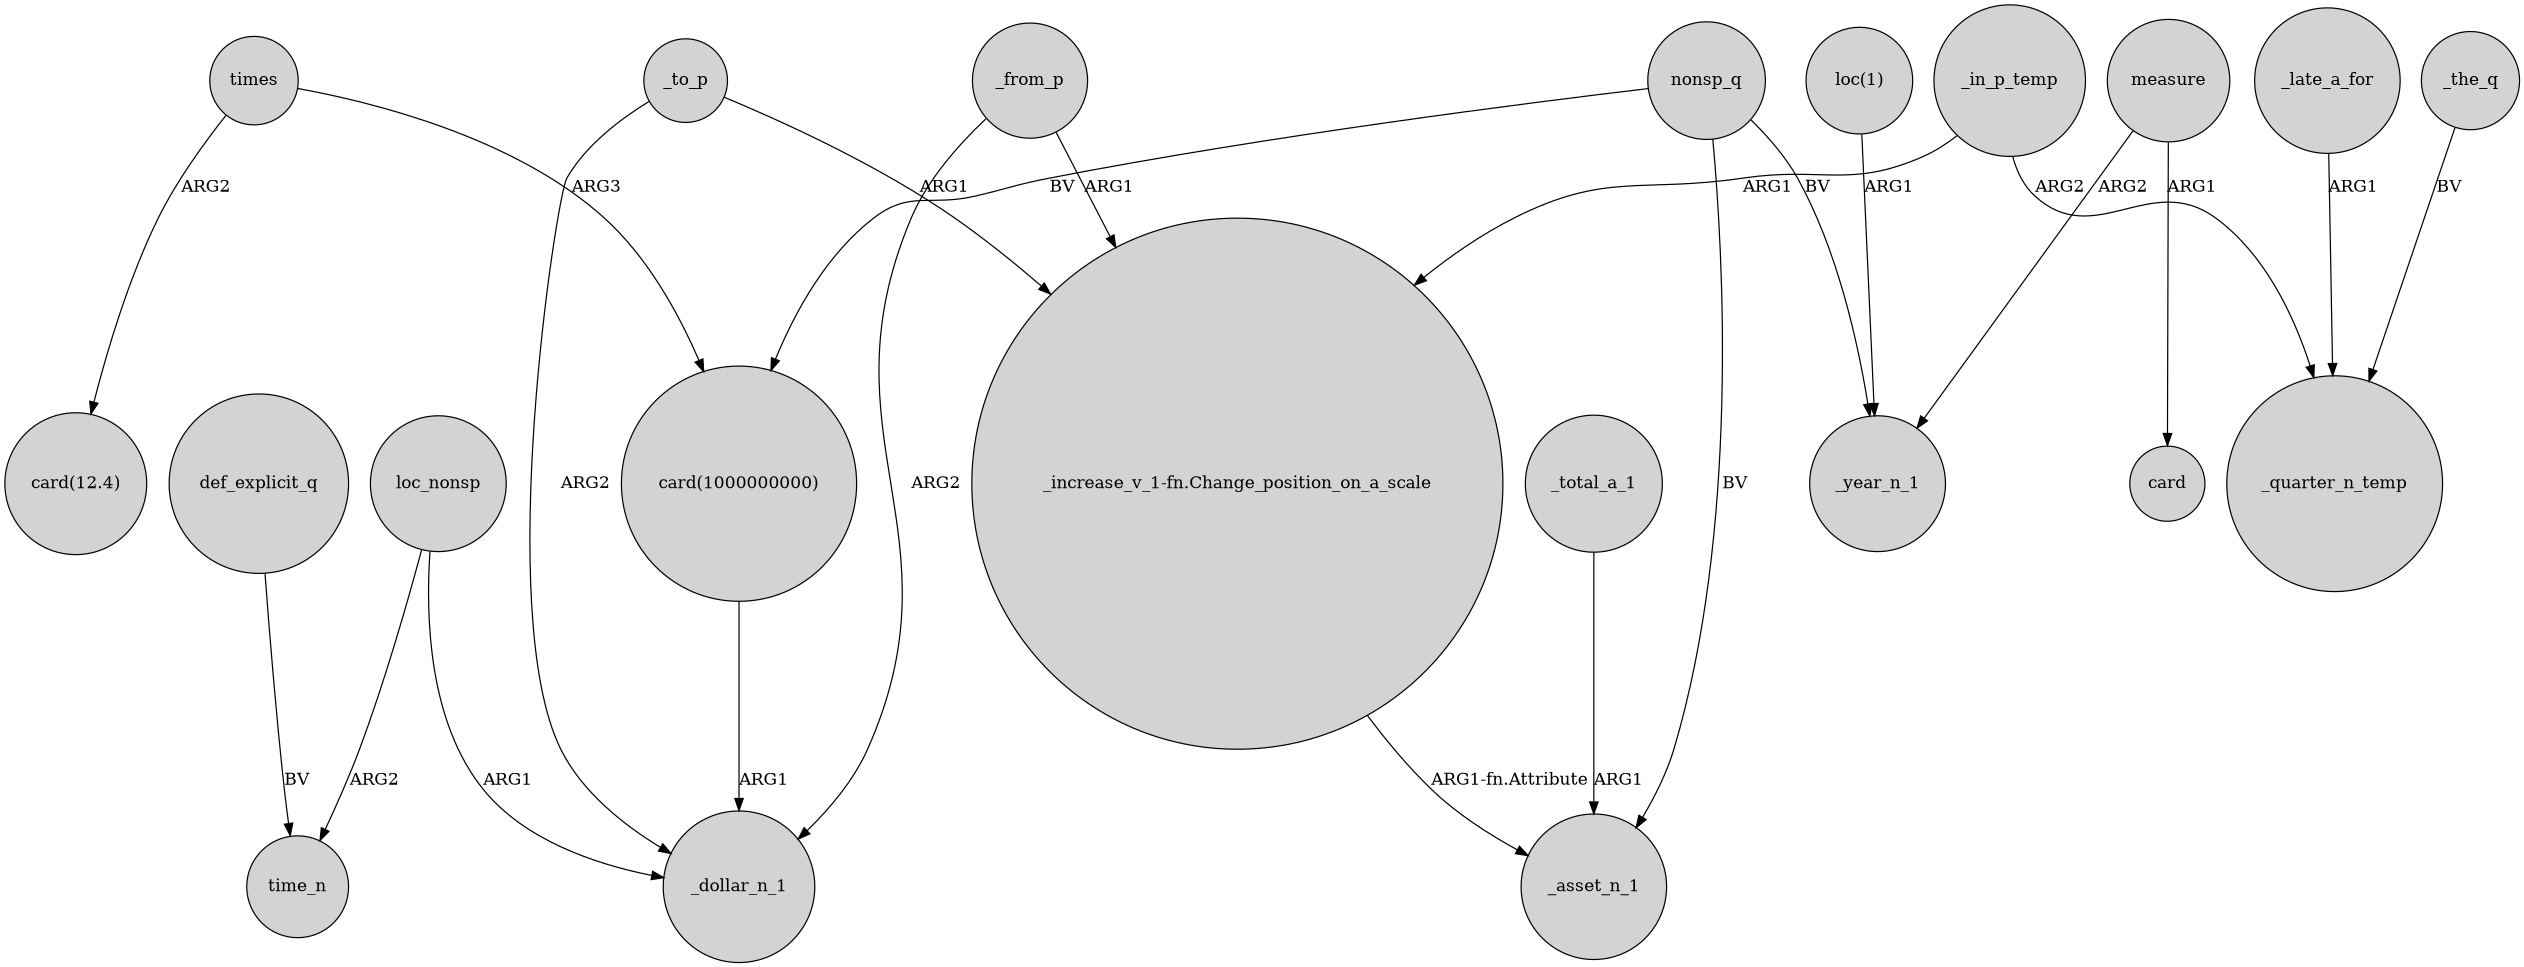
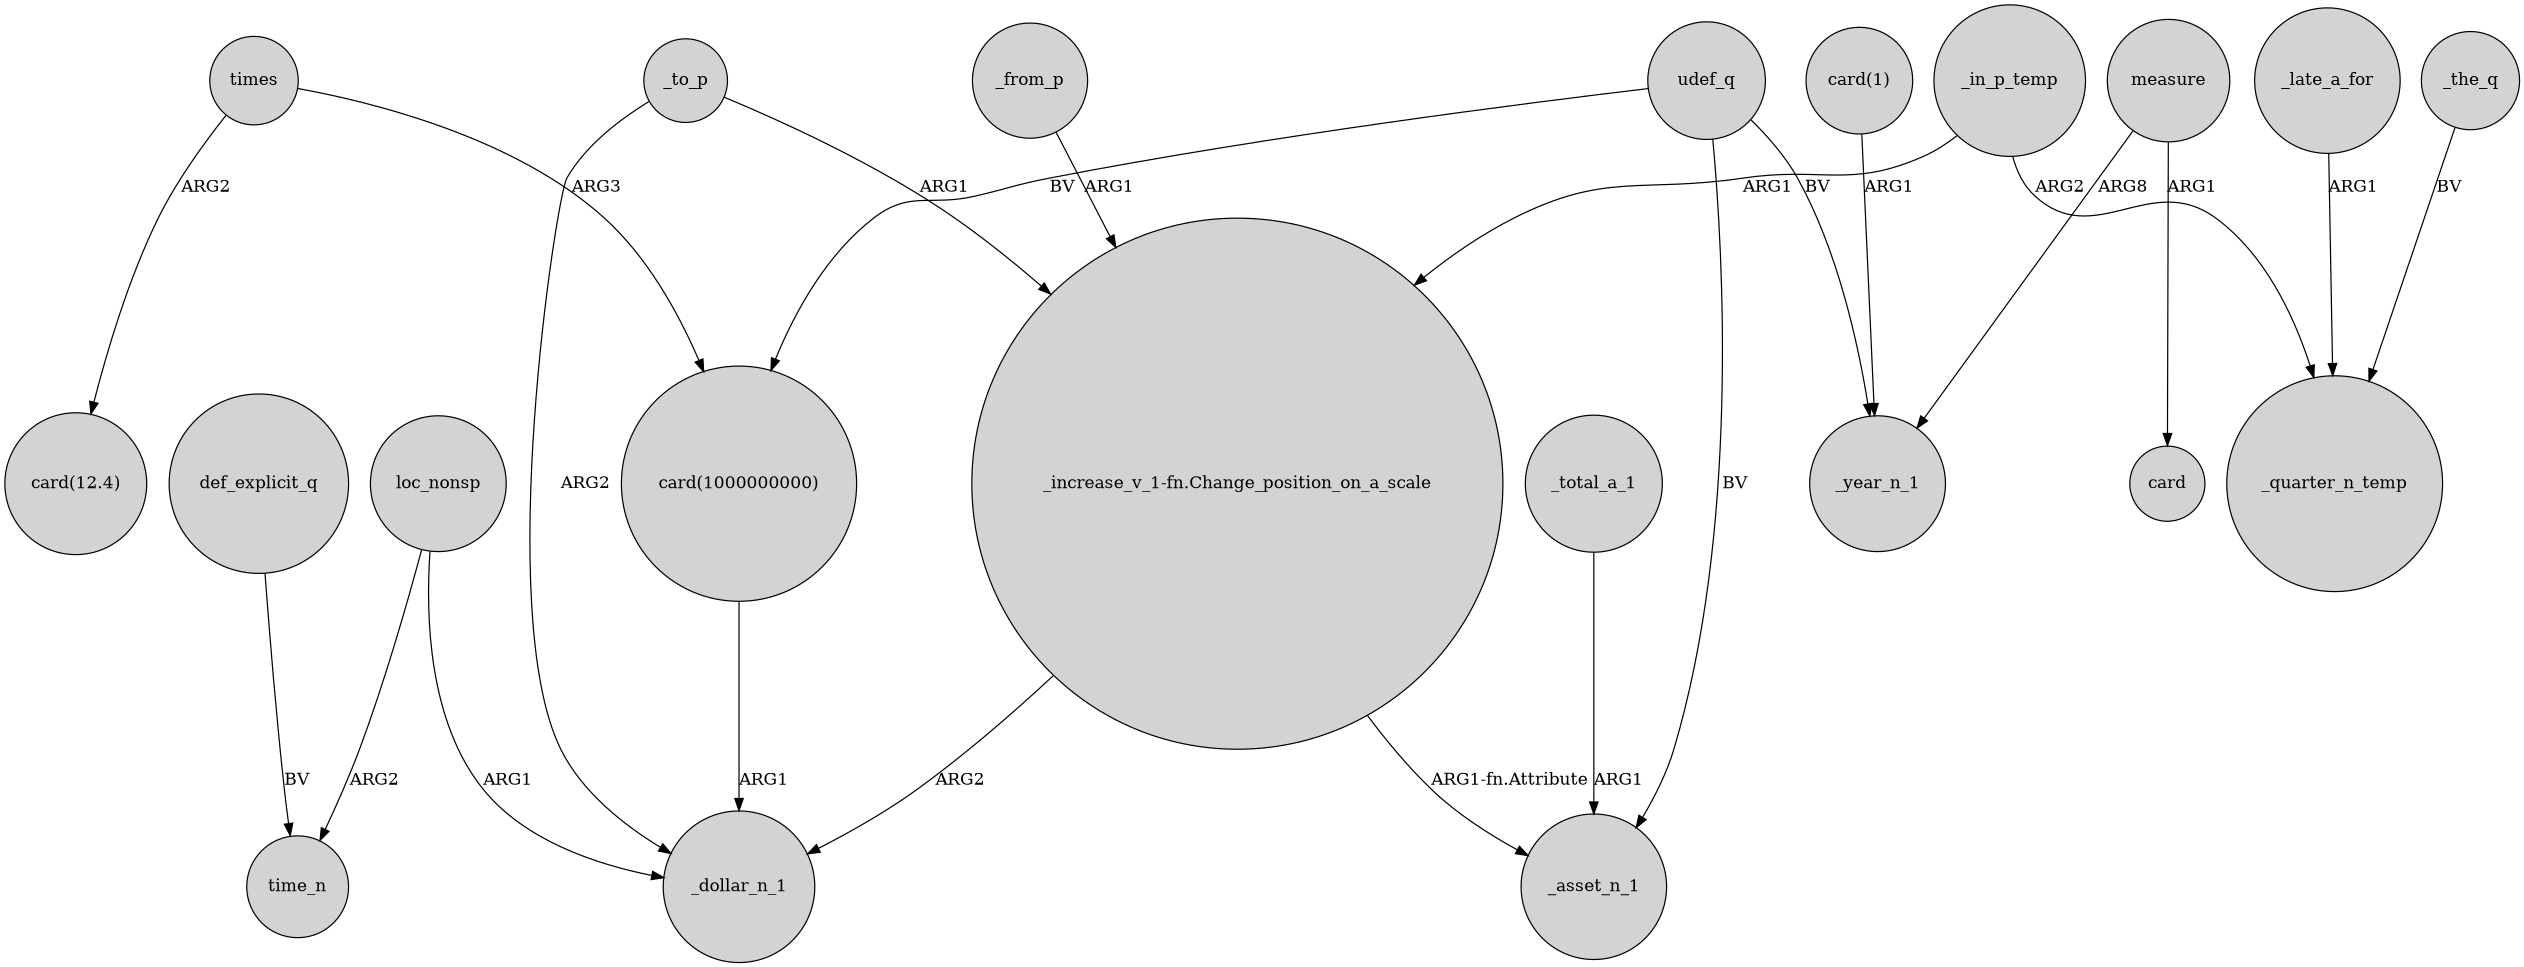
(1707, 81) -> (1707, 81)
(1859, 81) -> (1859, 81)
(2123, 187) -> (2123, 187)
(889, 473) -> (942, 771)
